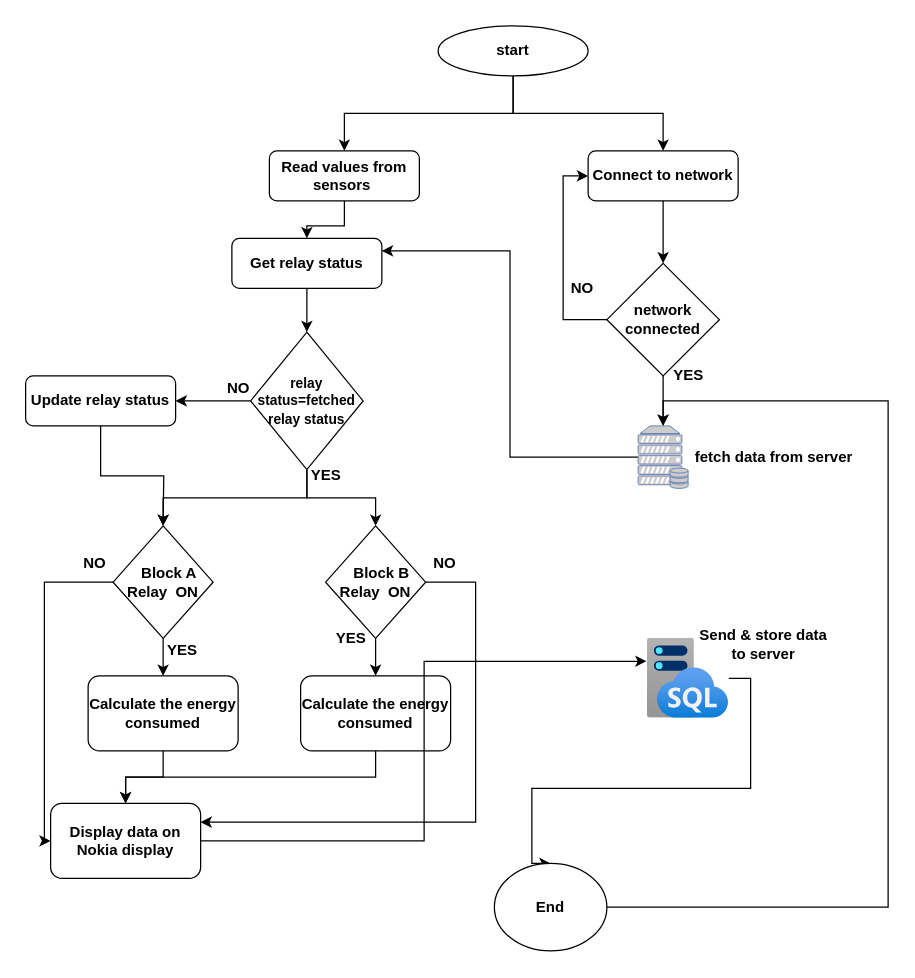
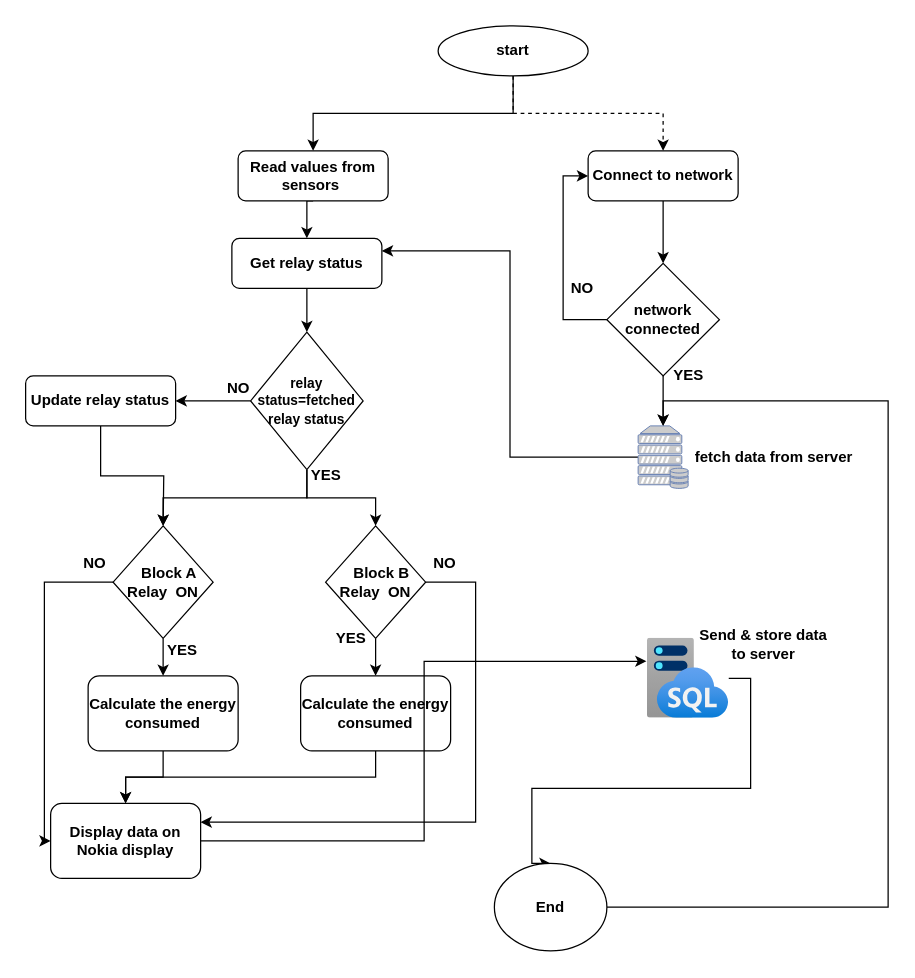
(604, 113) -> (604, 113)
(344, 176) -> (313, 176)
